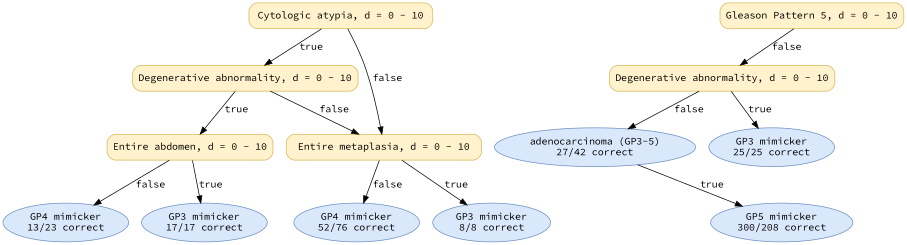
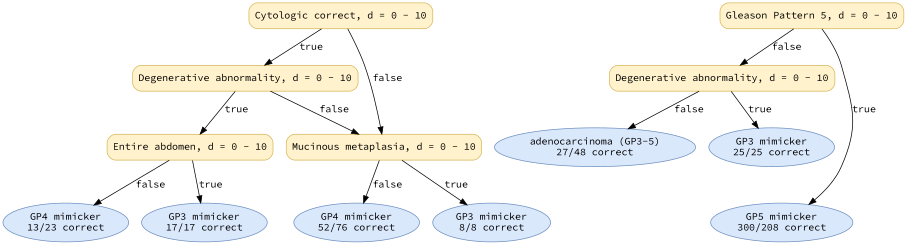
(341, 16) -> (341, 16)
(384, 147) -> (384, 147)
(595, 152) -> (595, 152)
(687, 184) -> (853, 117)
